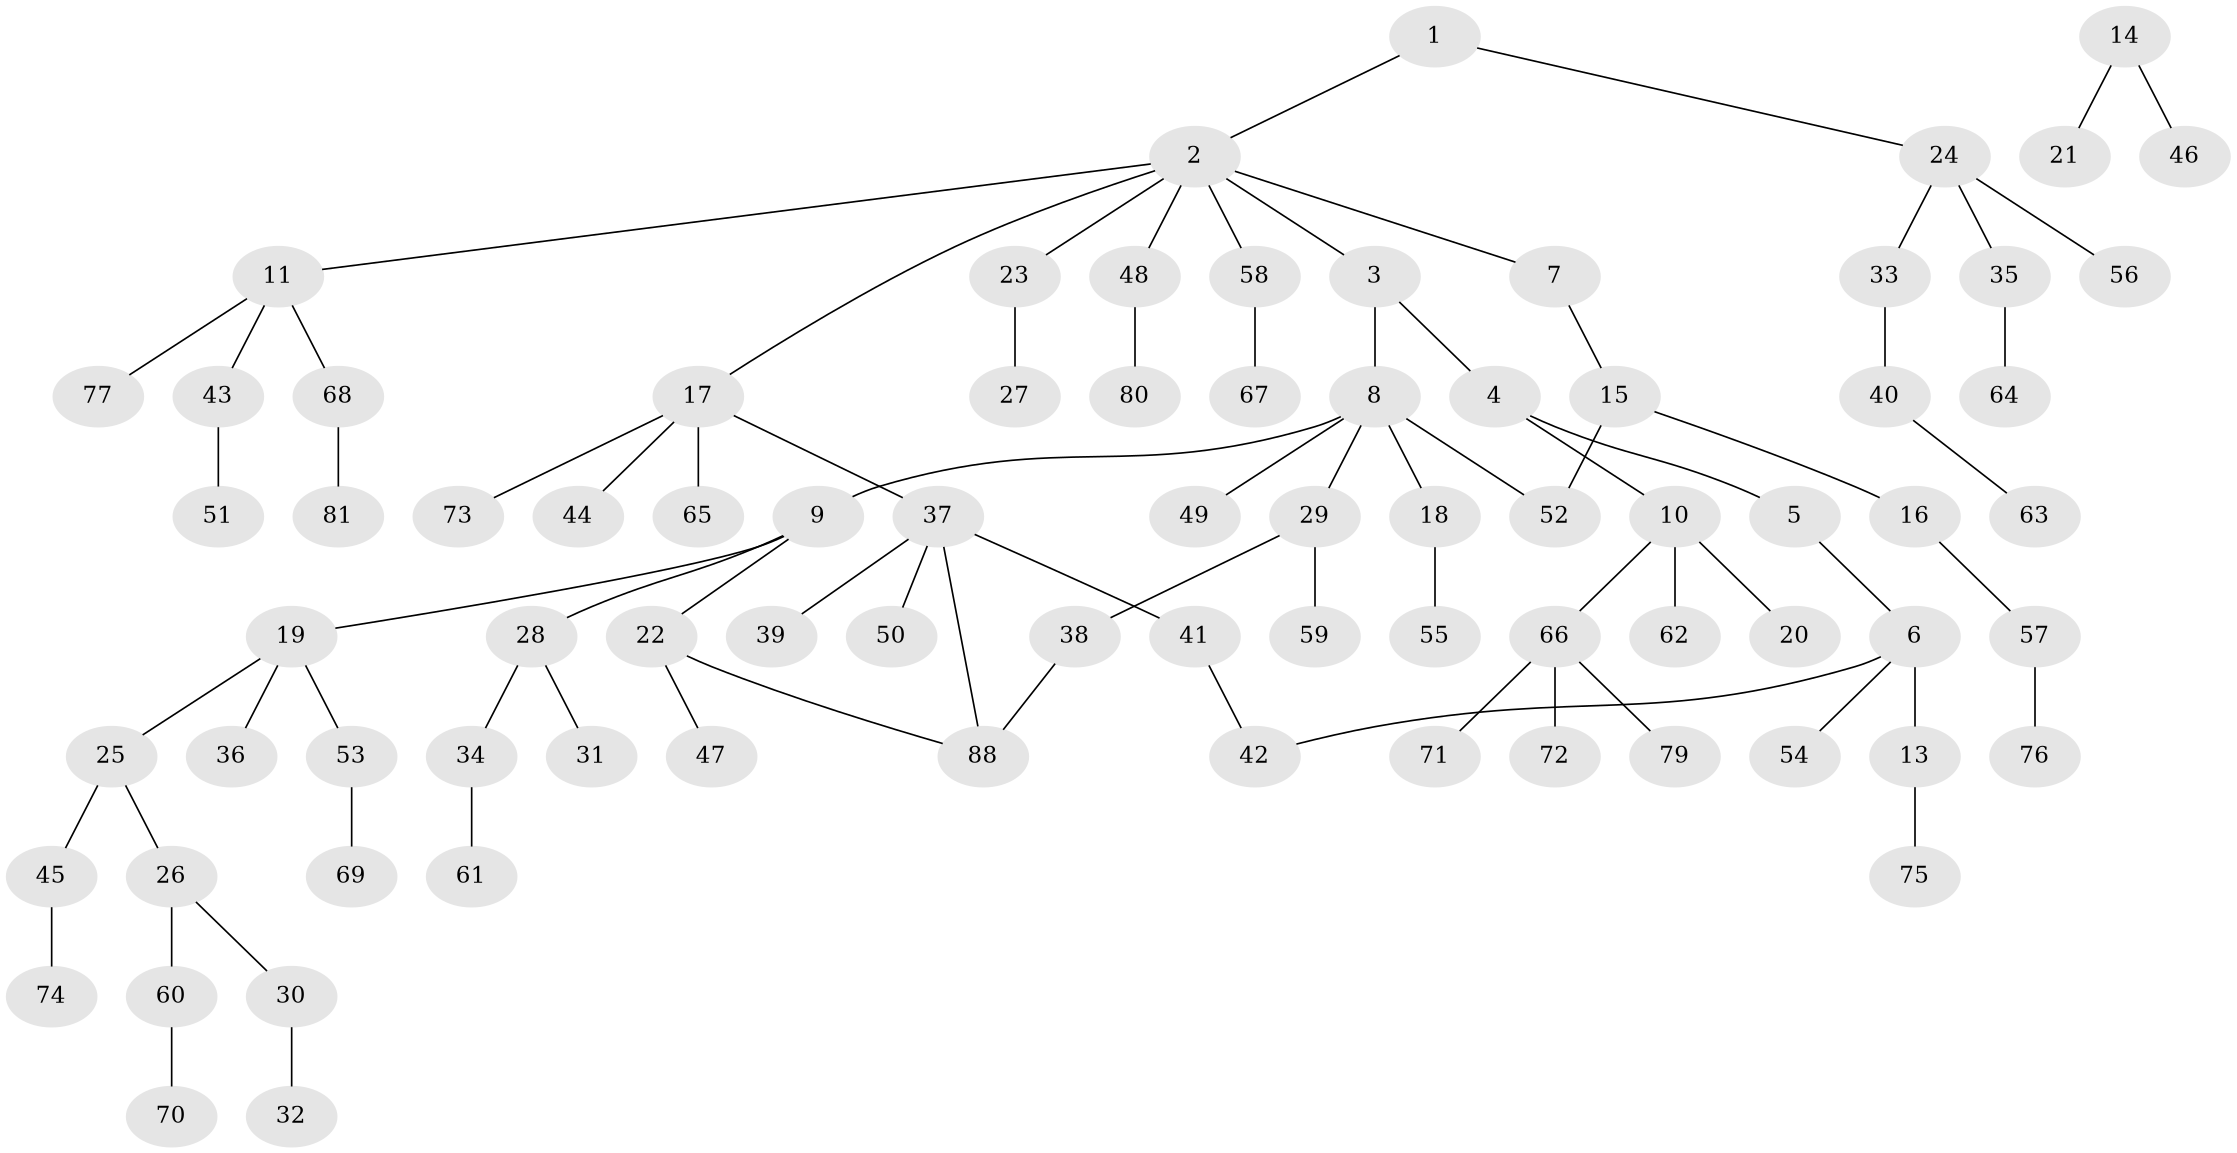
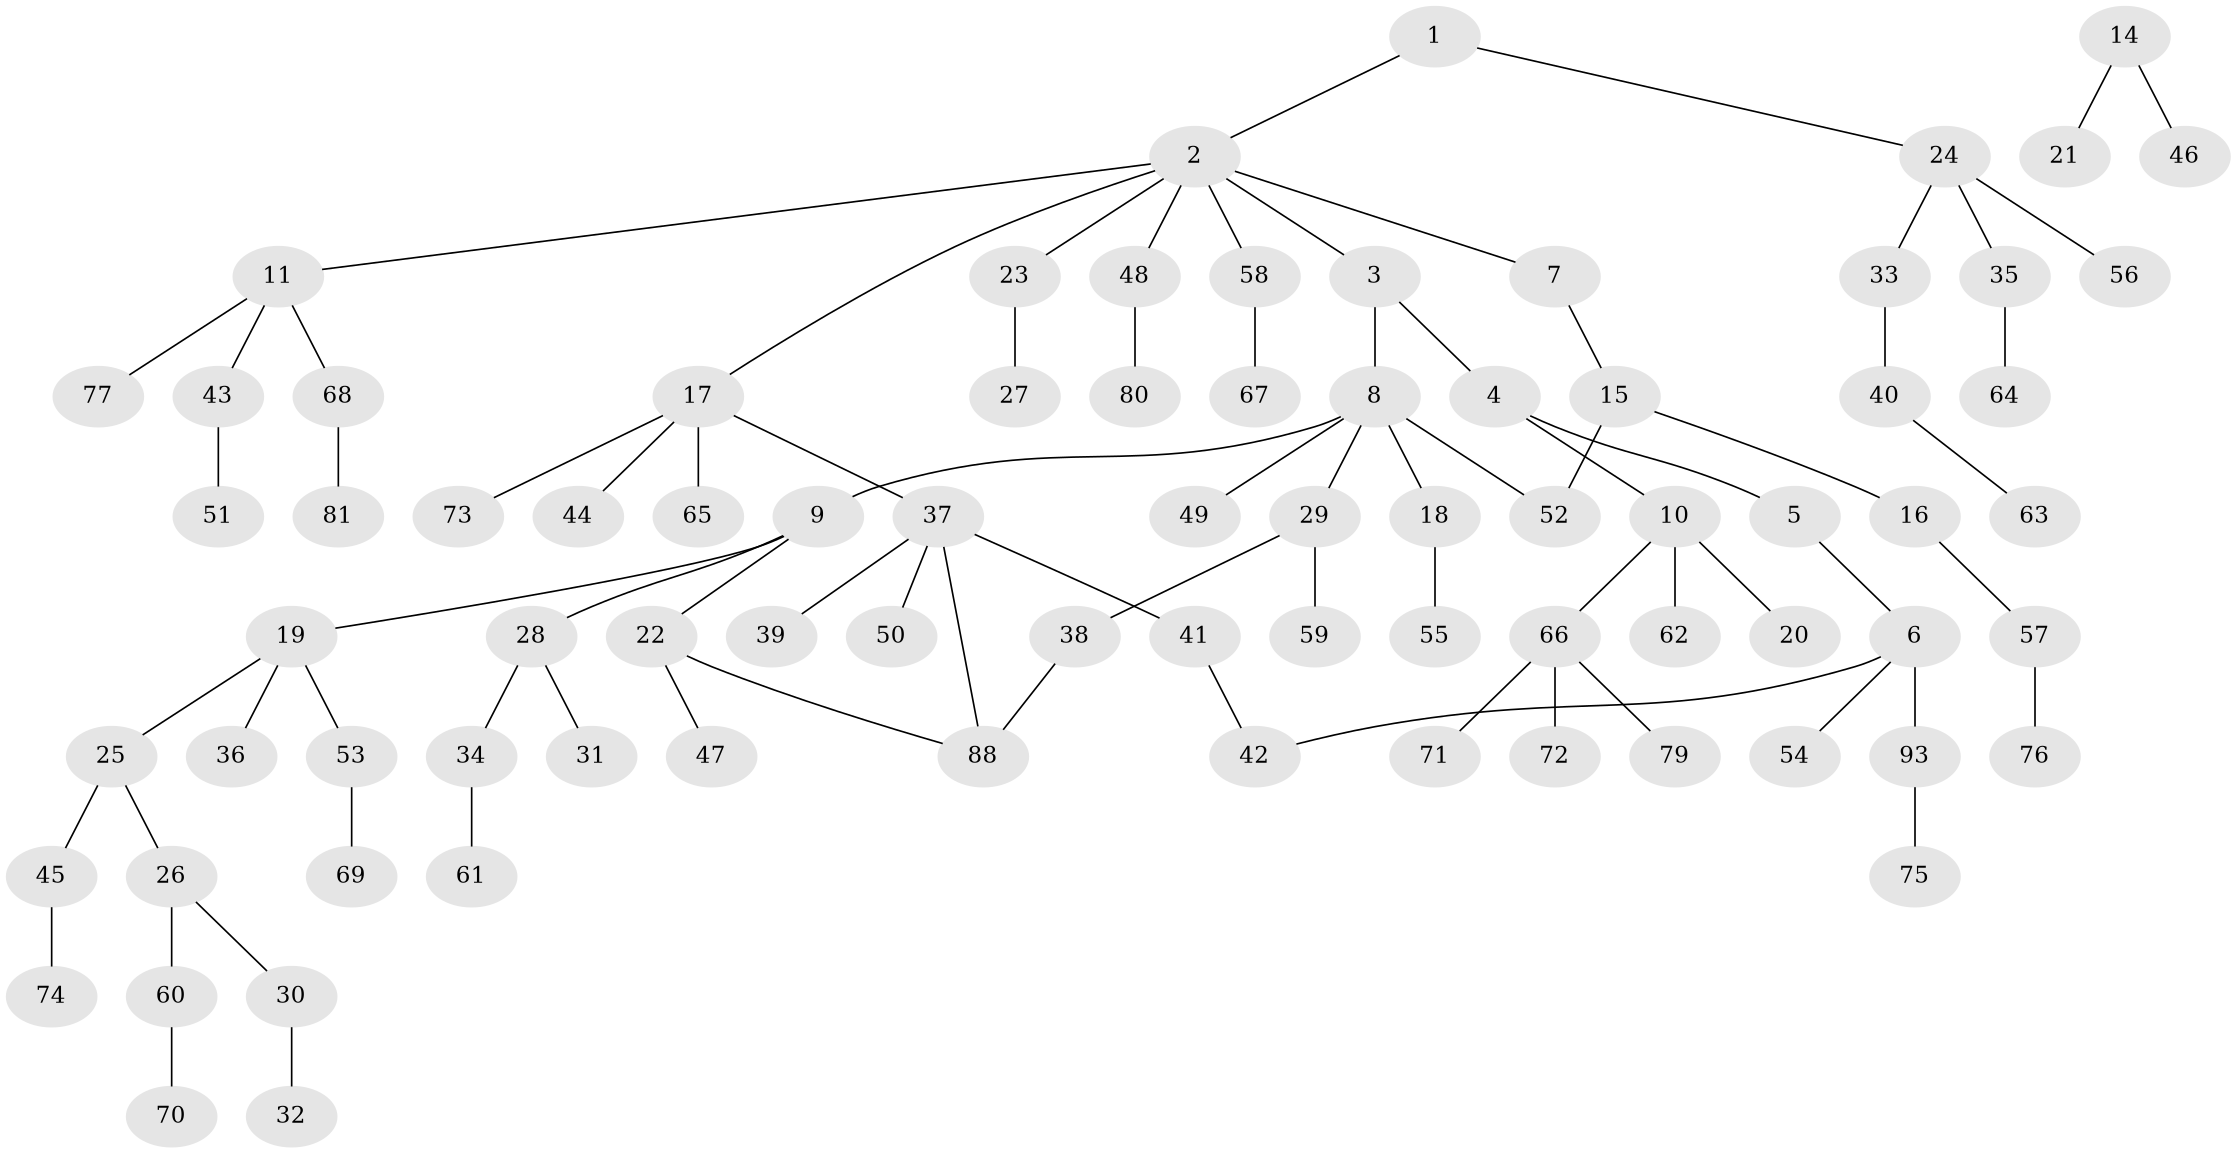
(1915, 757) -> (1915, 757)
